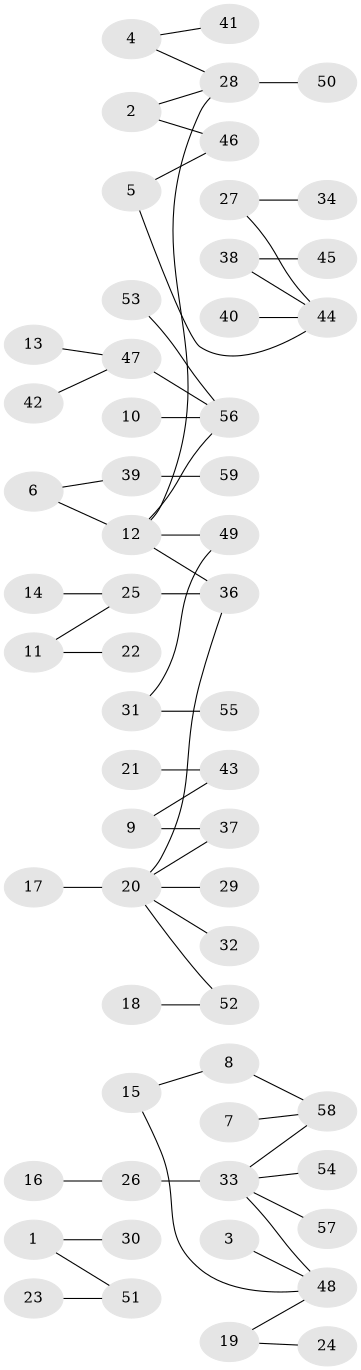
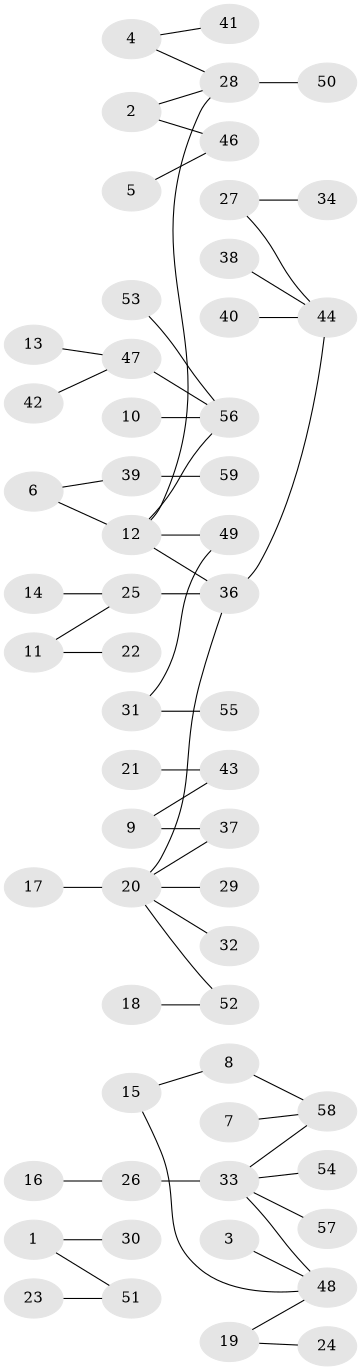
(327, 259) -> none
(193, 337) -> (299, 462)
